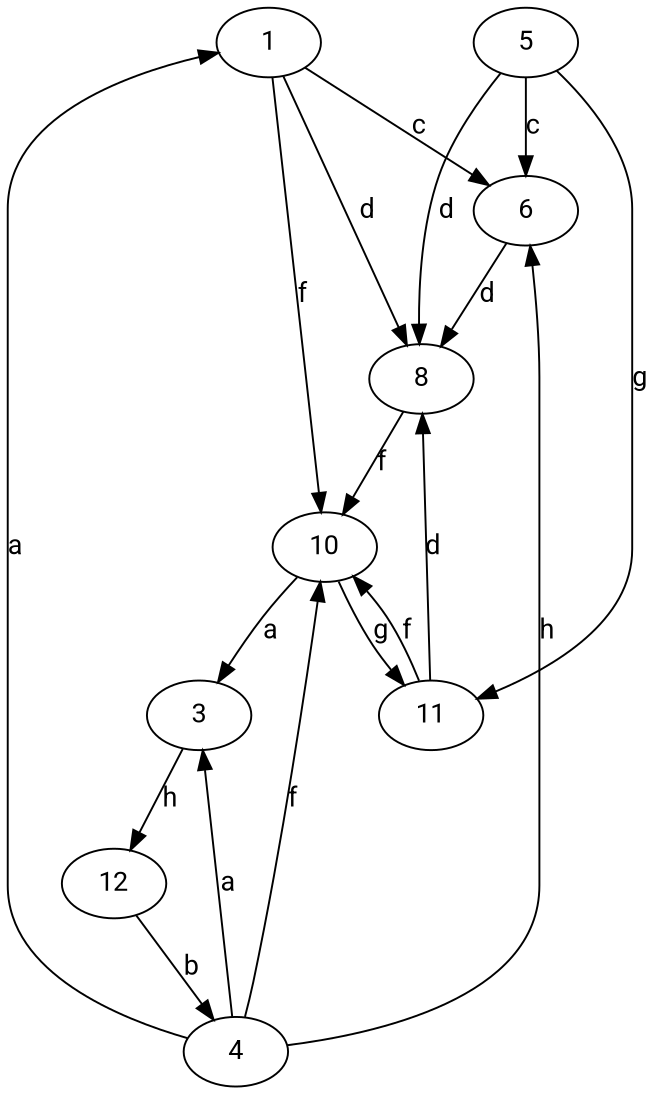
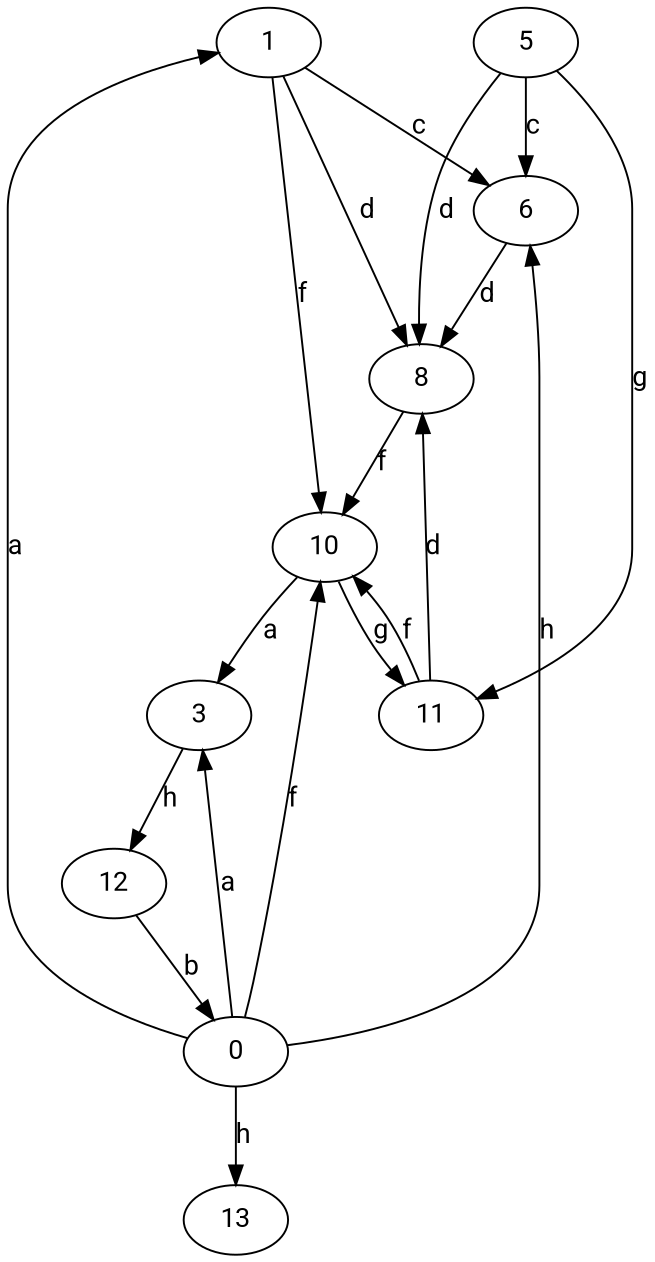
(236, 1052) -> (236, 1052)
none -> (236, 1220)
